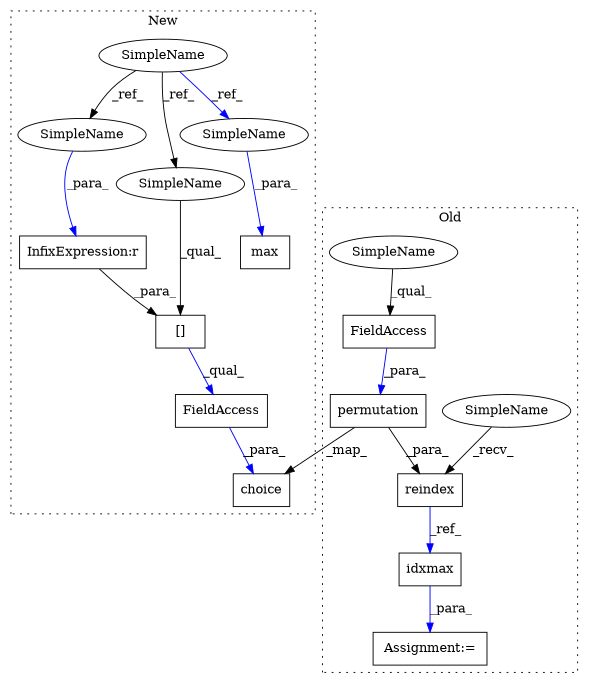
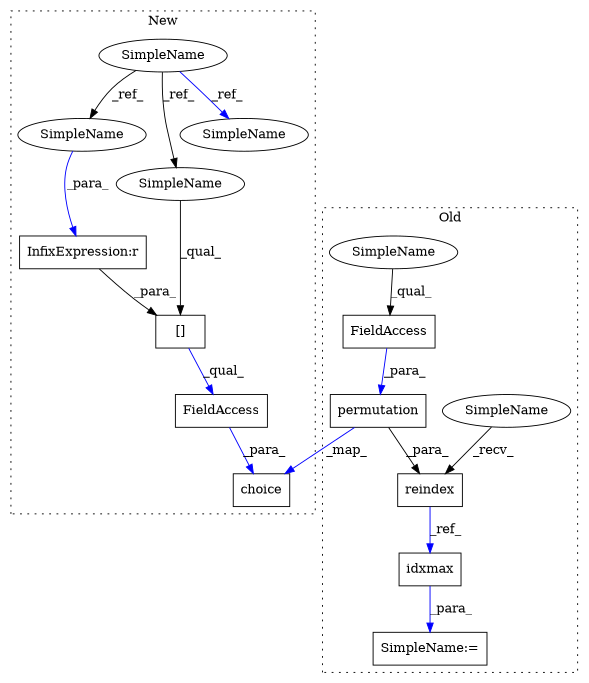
(265, 252) -> none
(328, 445) -> (328, 445)
(430, 649) -> (430, 649)
